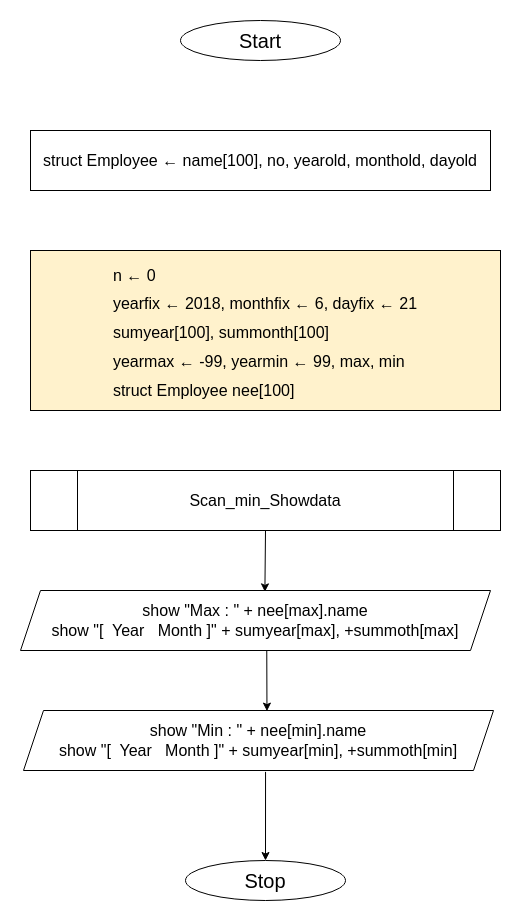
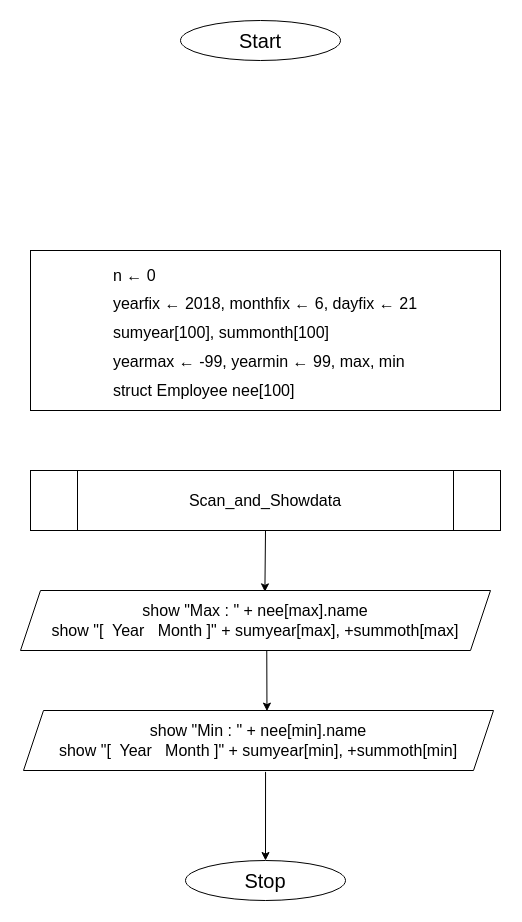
(261, 161) -> none
(266, 331) -> (266, 331)
(266, 501) -> (266, 501)
